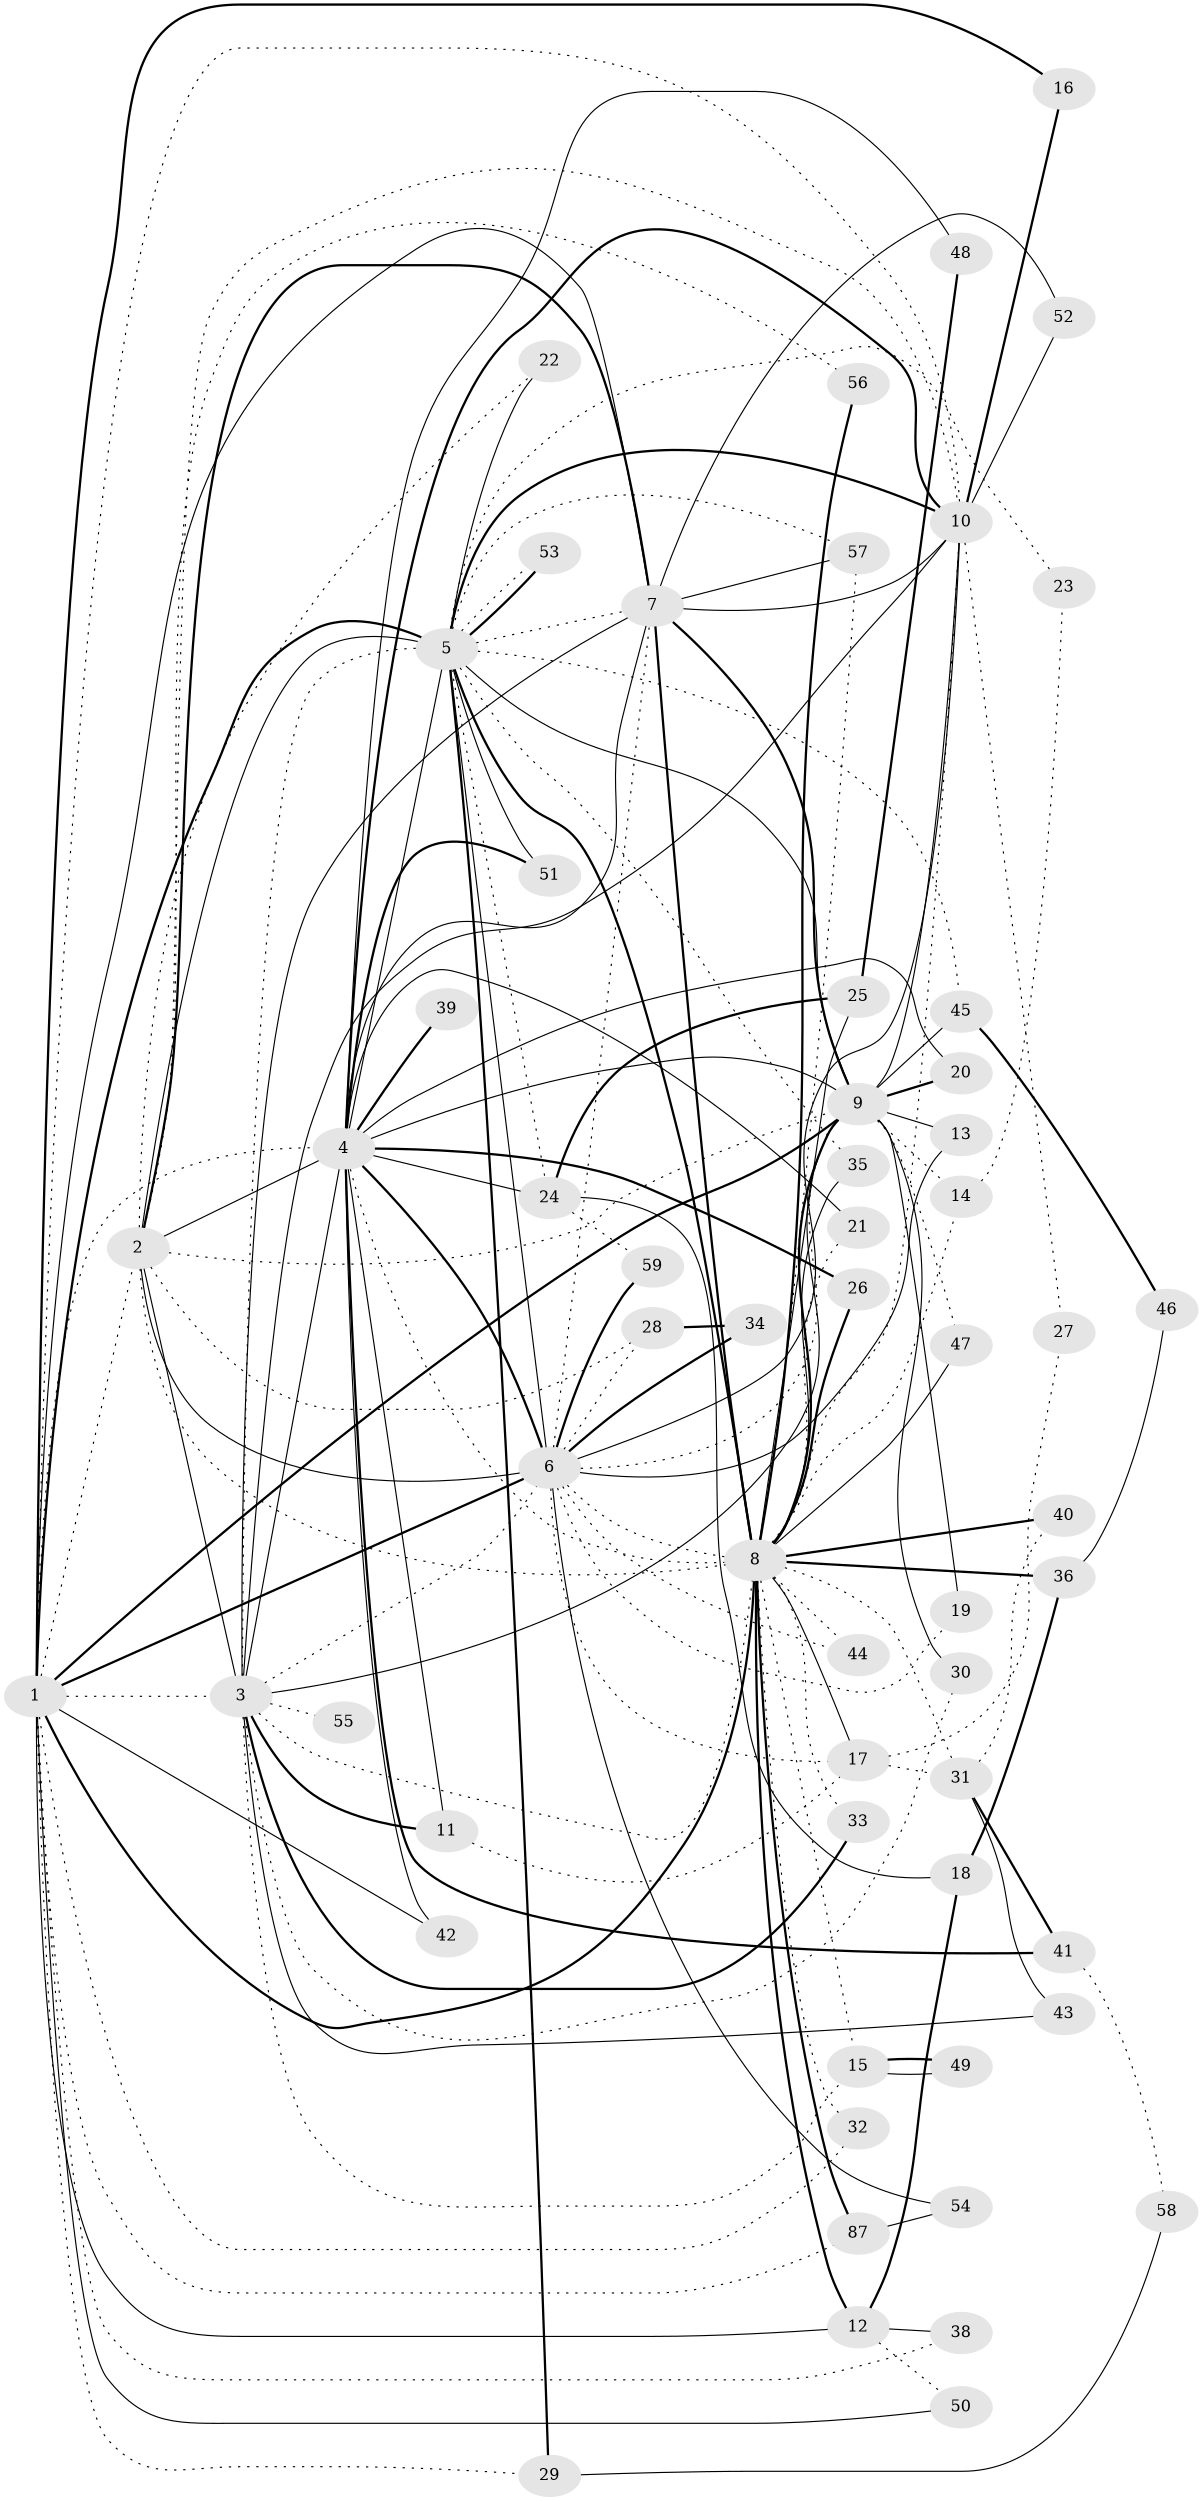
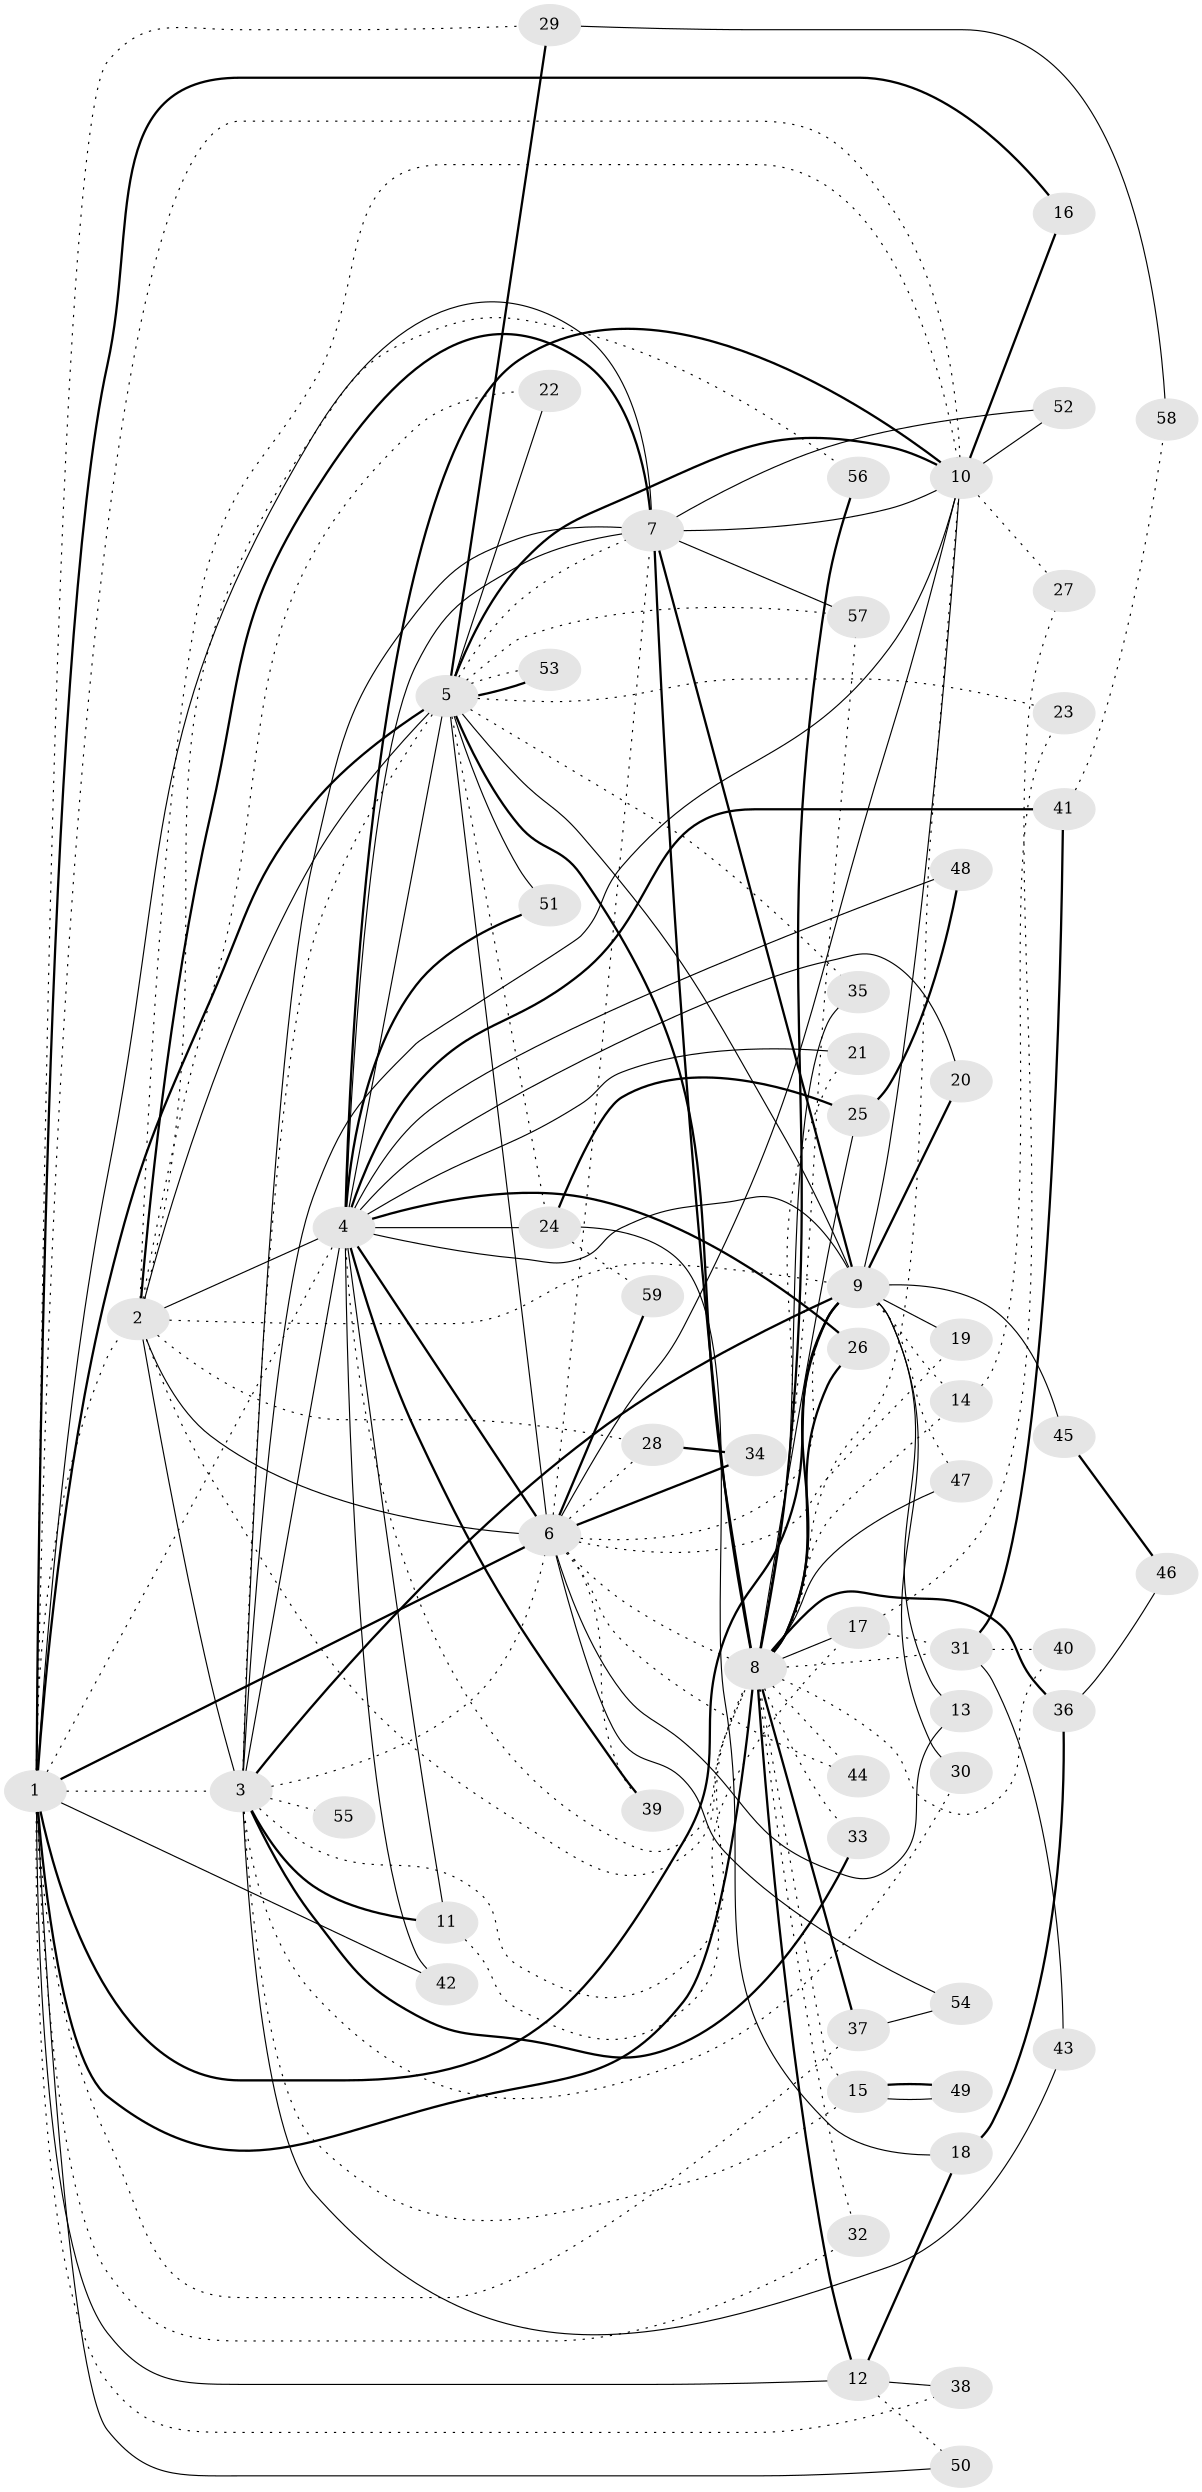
(789, 735) -> none
(699, 1531) -> (515, 1499)
(910, 1538) -> (930, 1804)
(619, 1697) -> (601, 1679)
(858, 2234) -> (858, 2030)
